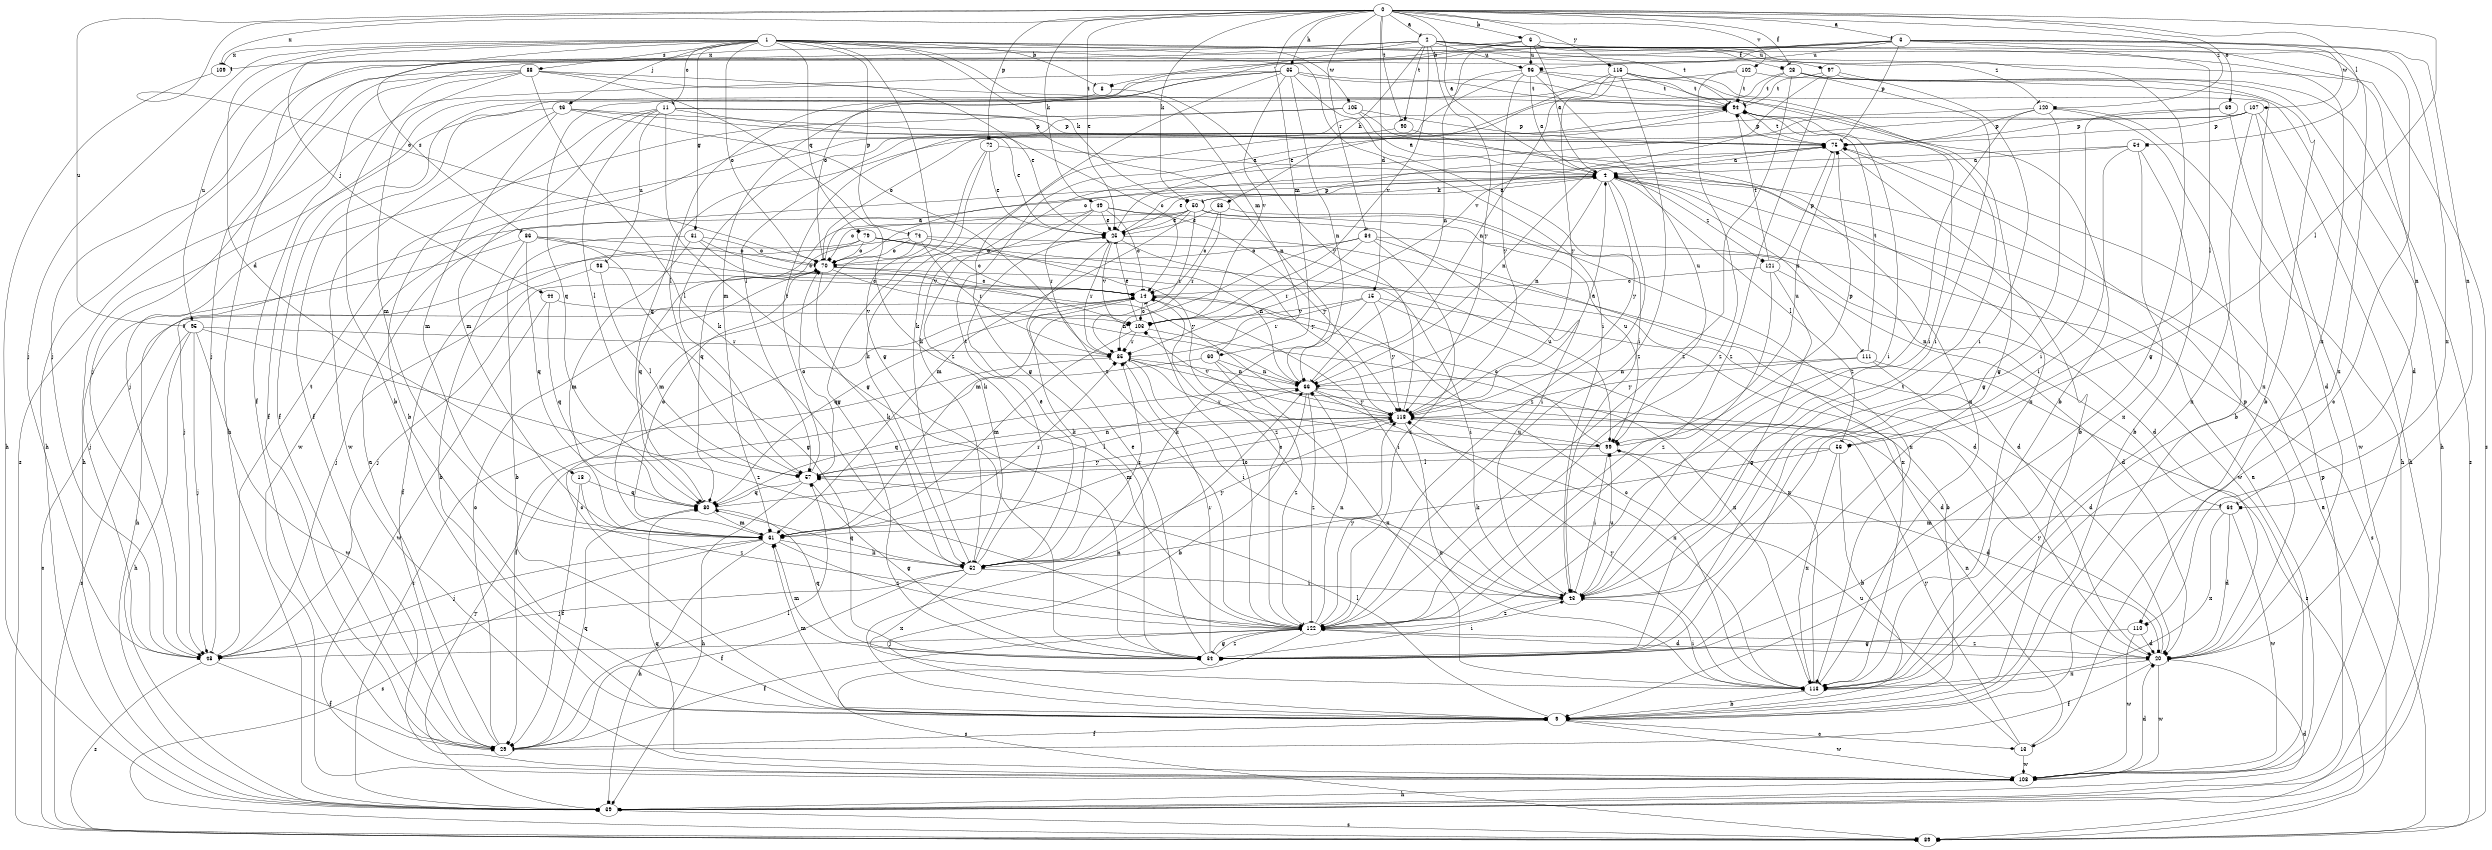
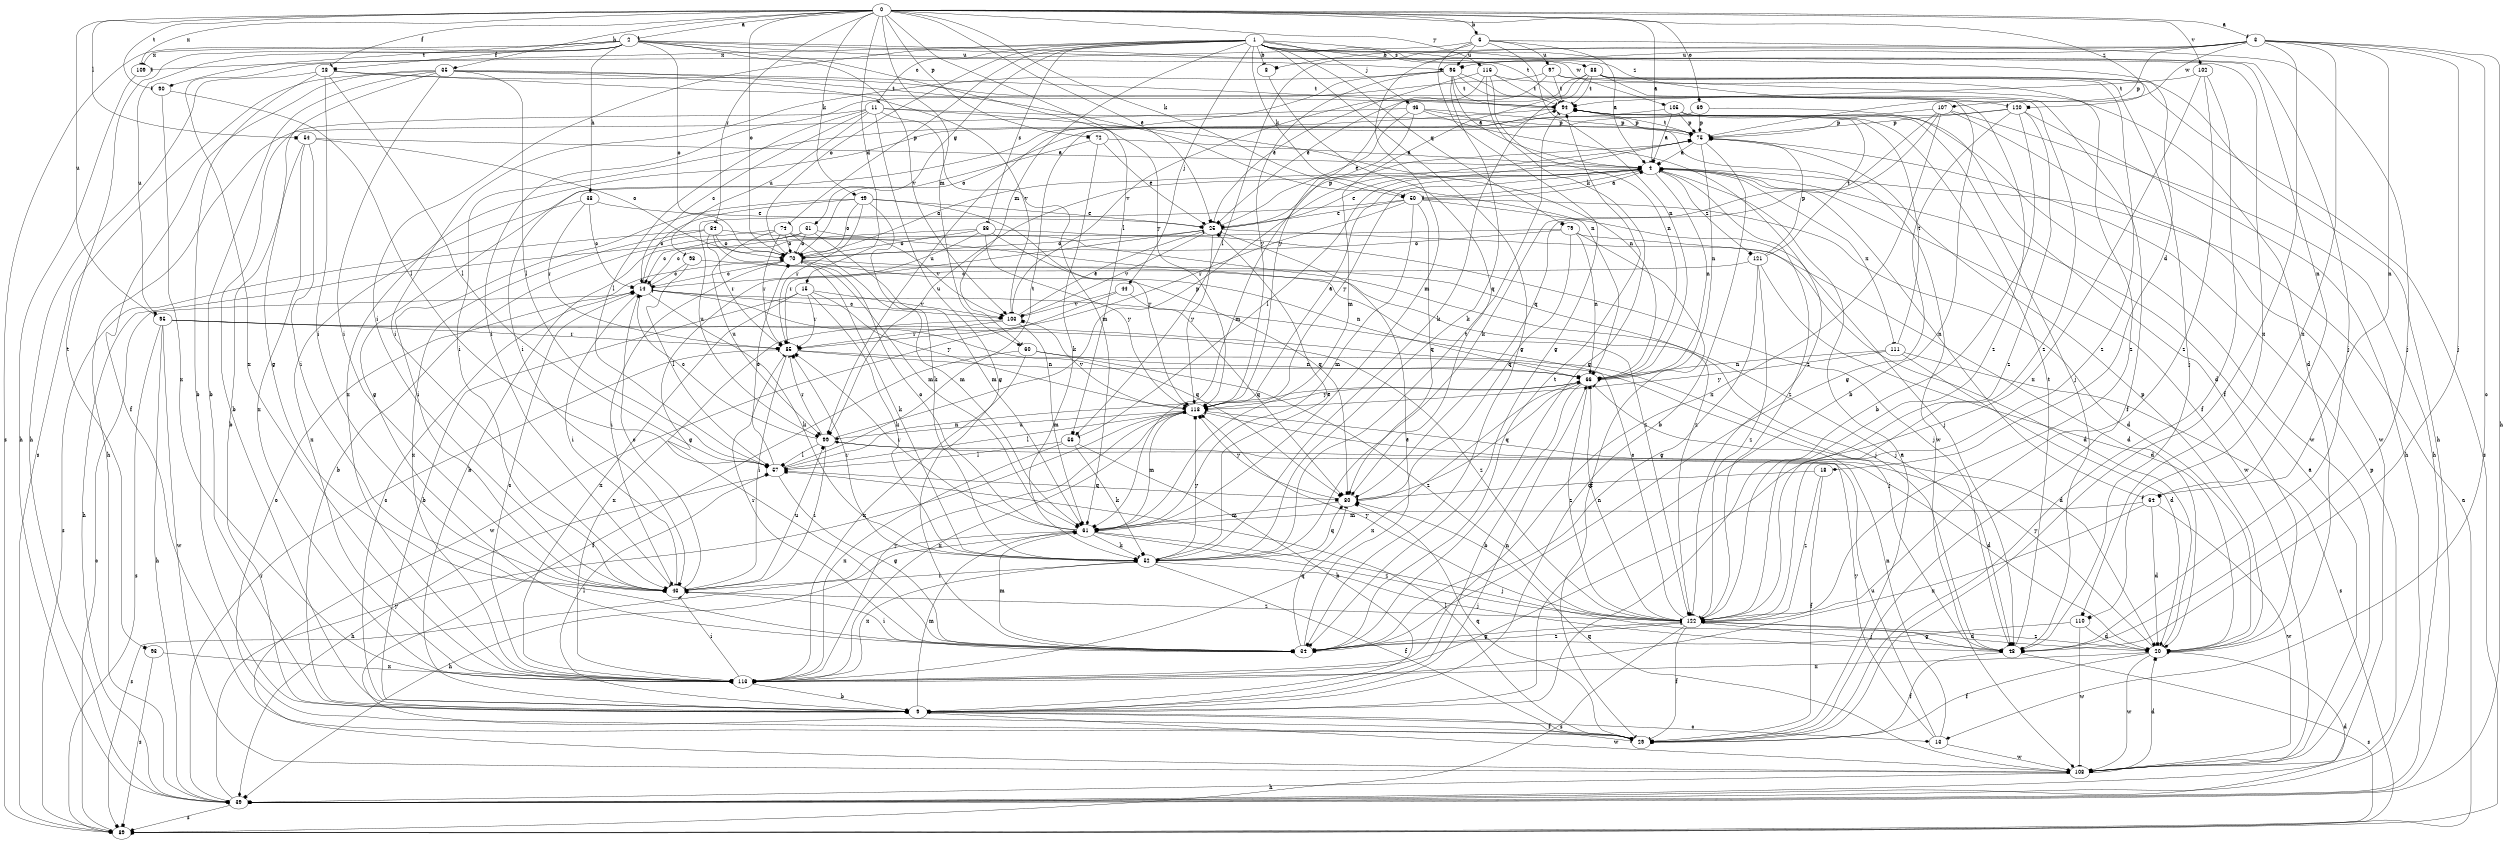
(1308, 231) -> none
(1596, 383) -> (2066, 182)
none -> (154, 652)
